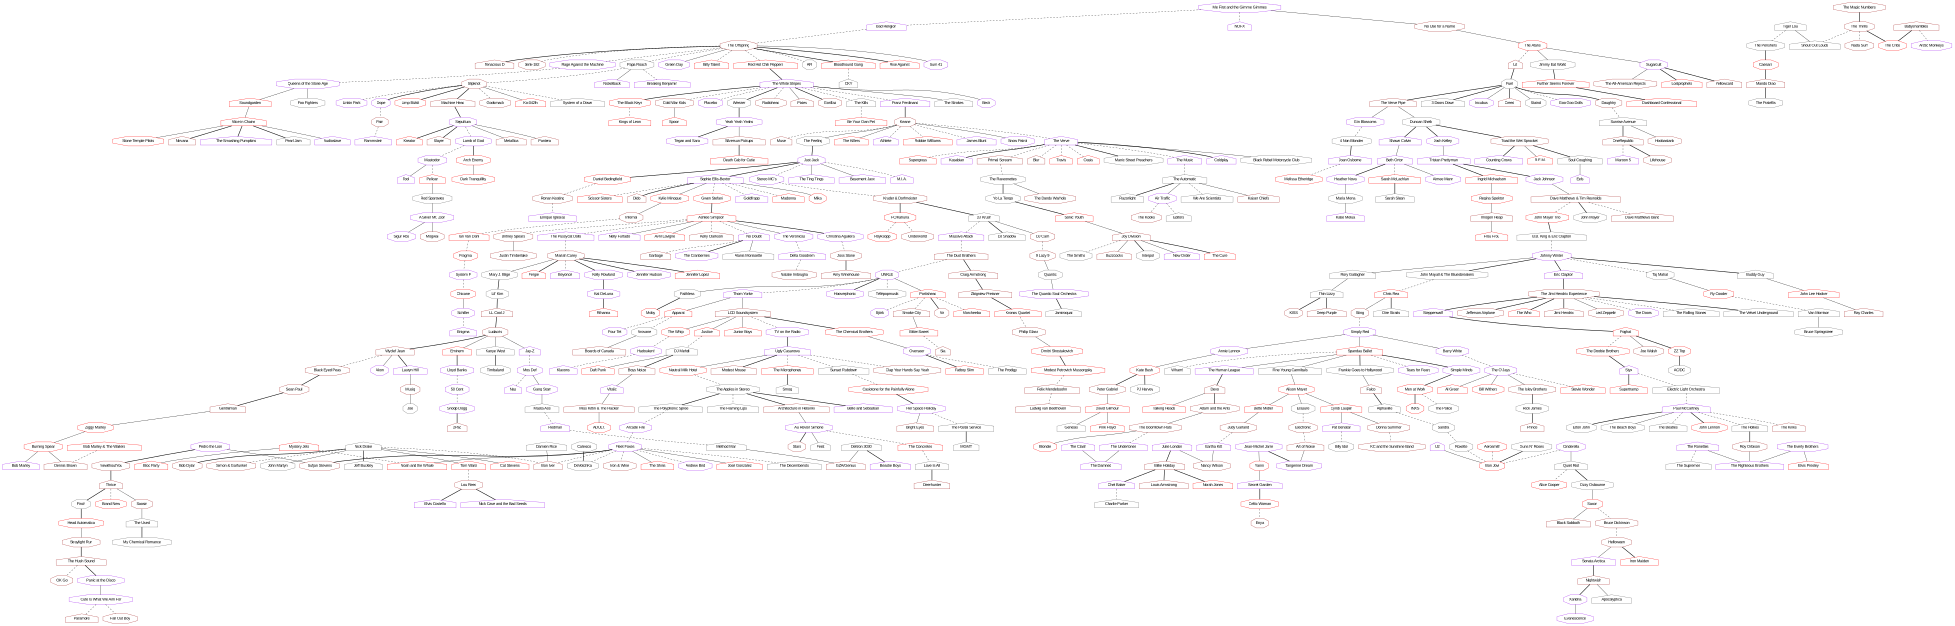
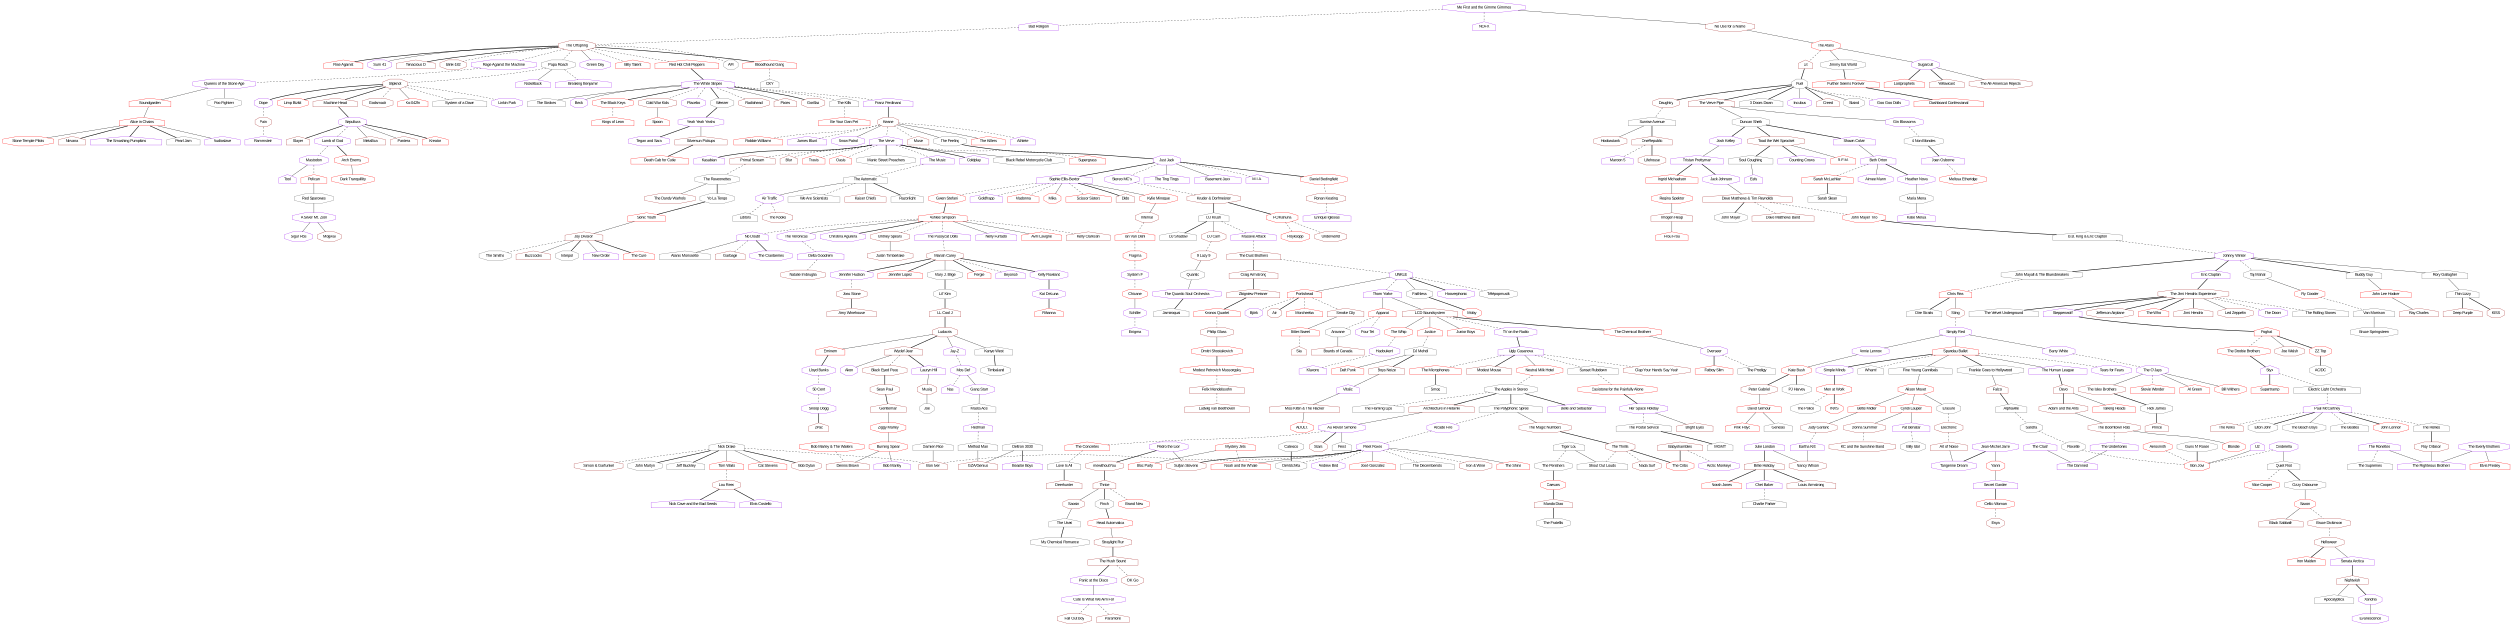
(843, 246) -> (852, 284)
none -> (1527, 418)
(104, 447) -> (832, 447)
(318, 457) -> (684, 457)
